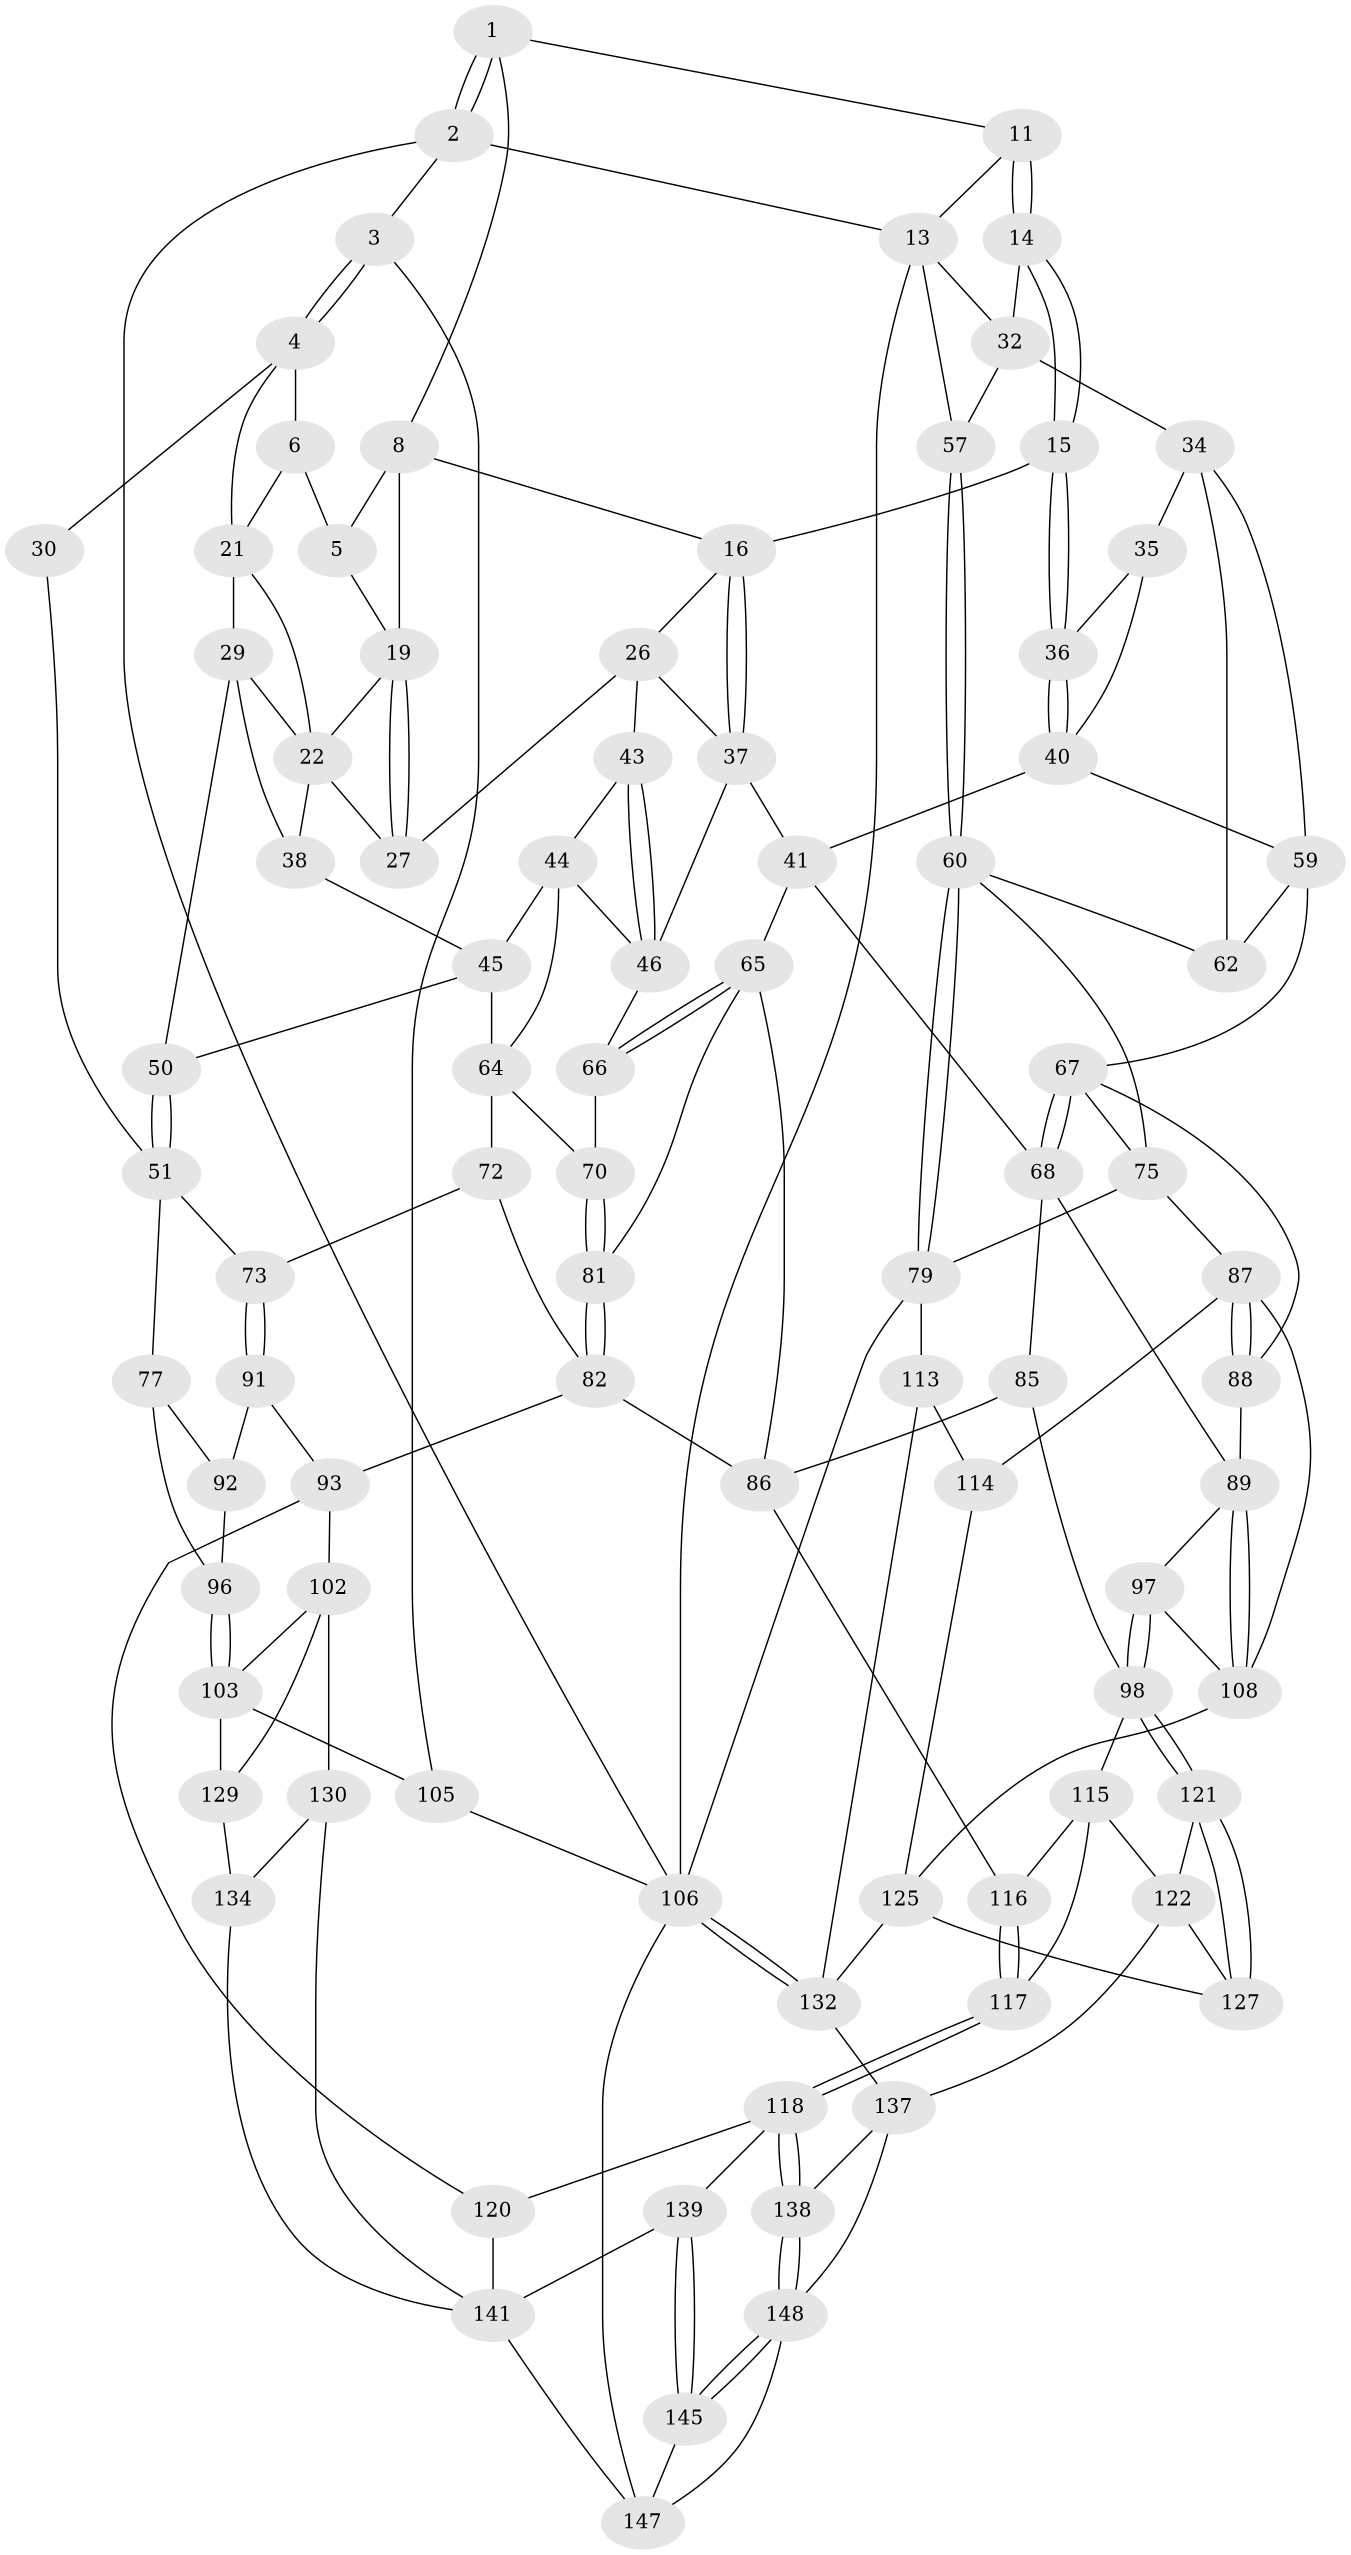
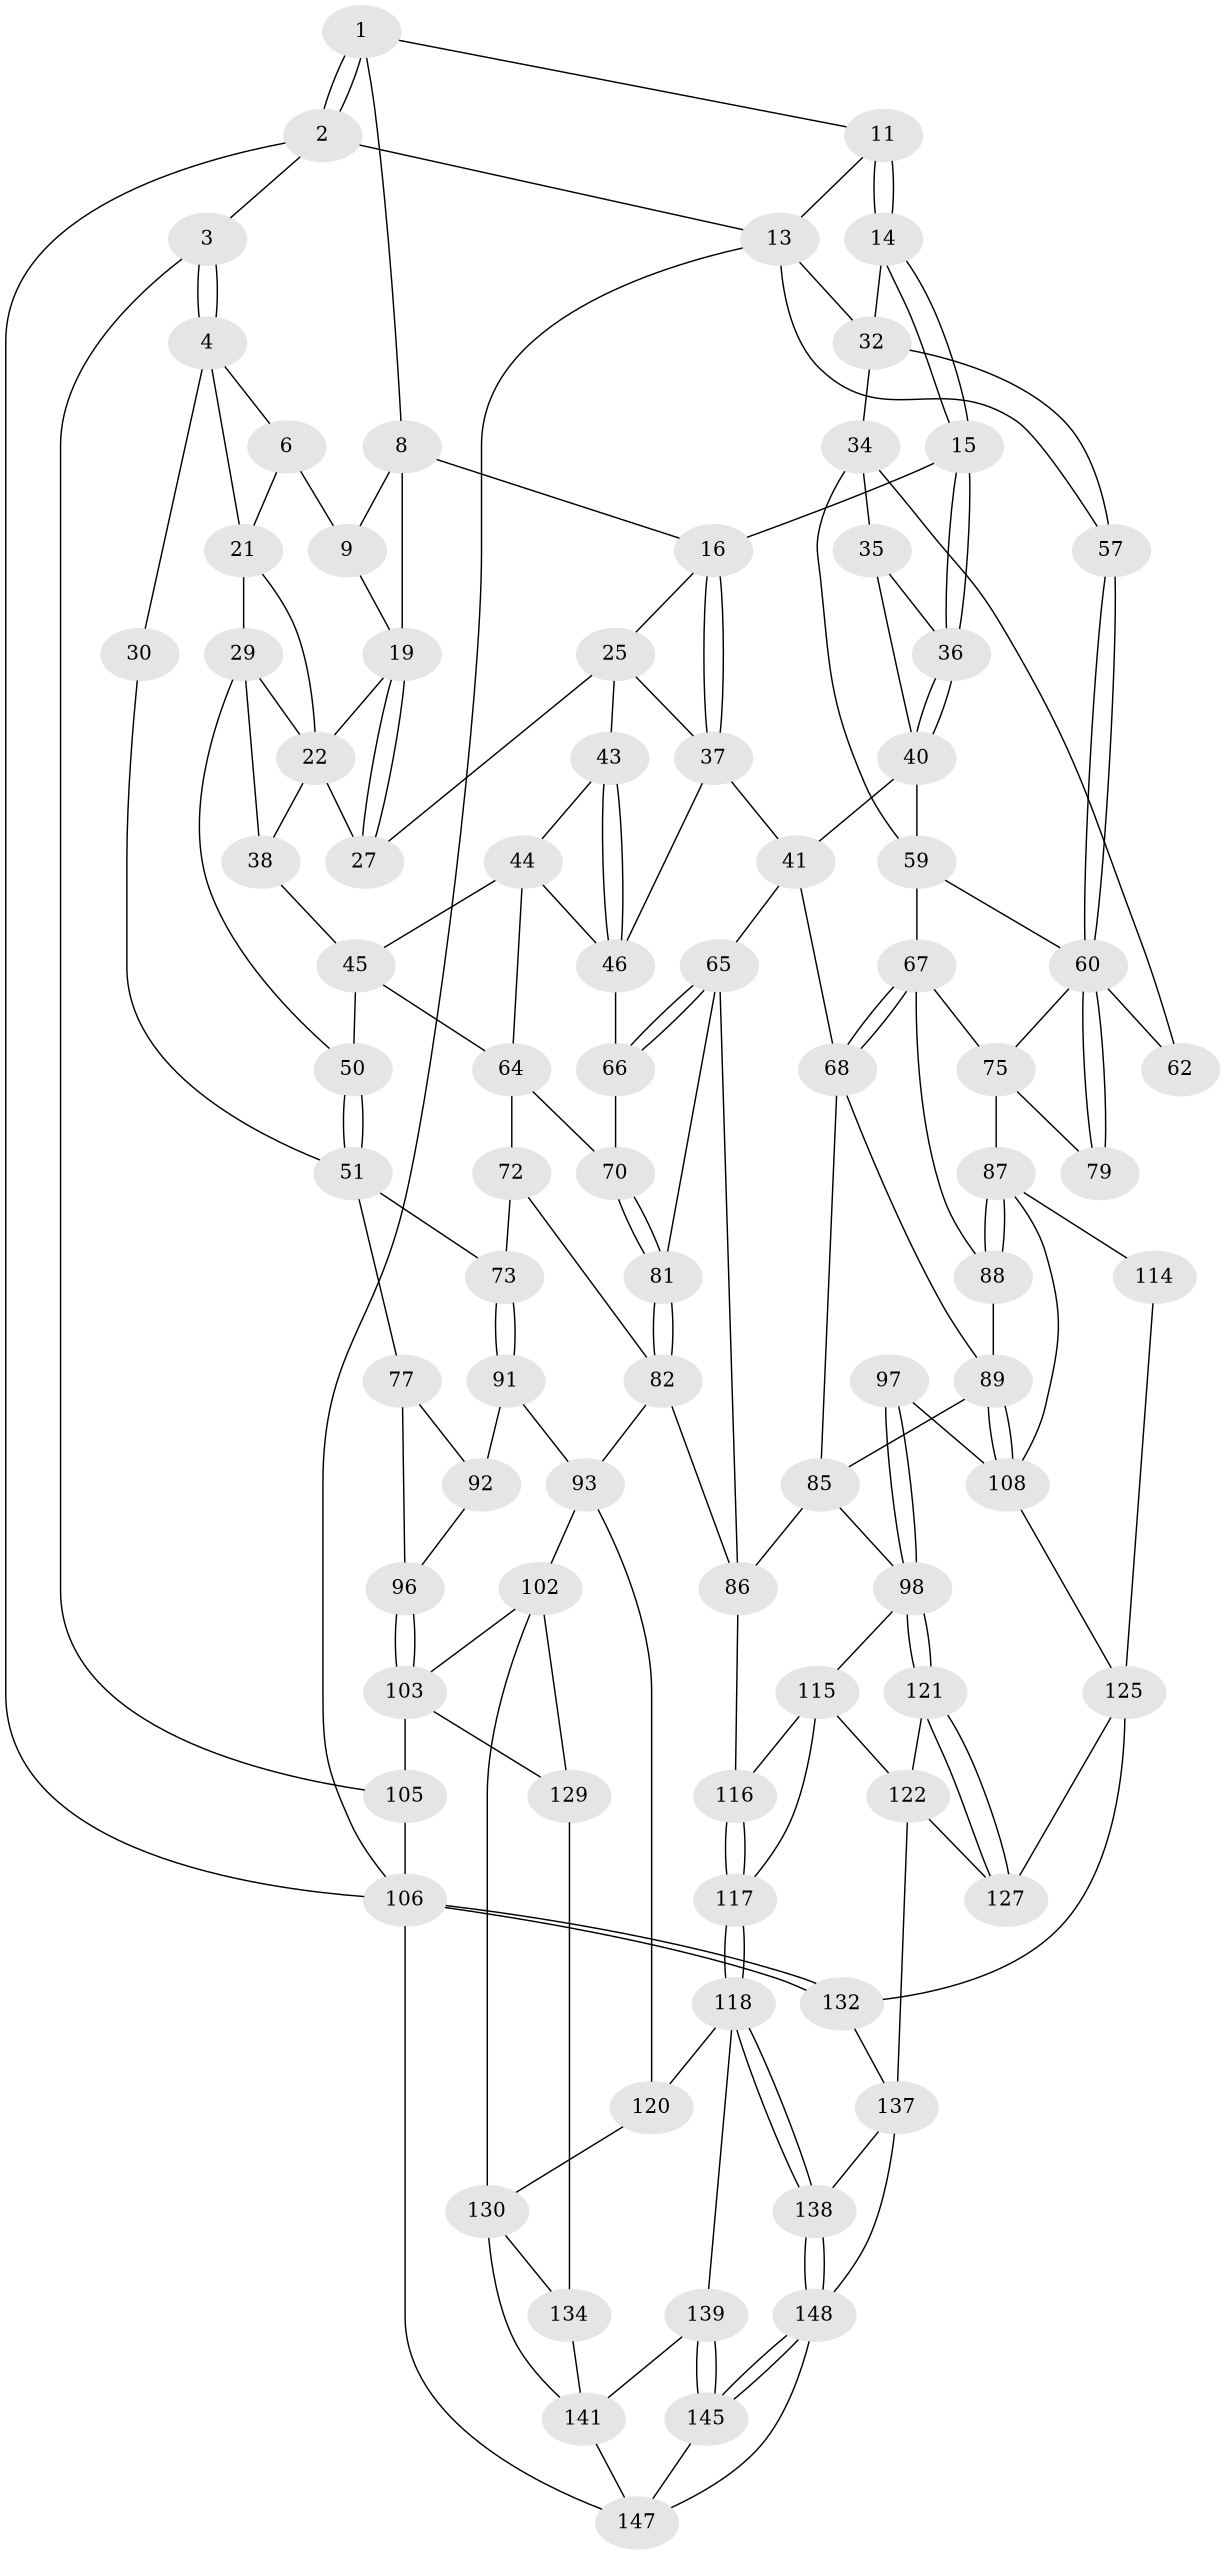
(337, 551) -> (347, 551)
(639, 655) -> (616, 655)
(1266, 914) -> (1003, 914)
(921, 1381) -> none
(1192, 1537) -> (913, 1430)
(787, 1583) -> none
(493, 2264) -> (580, 2153)
